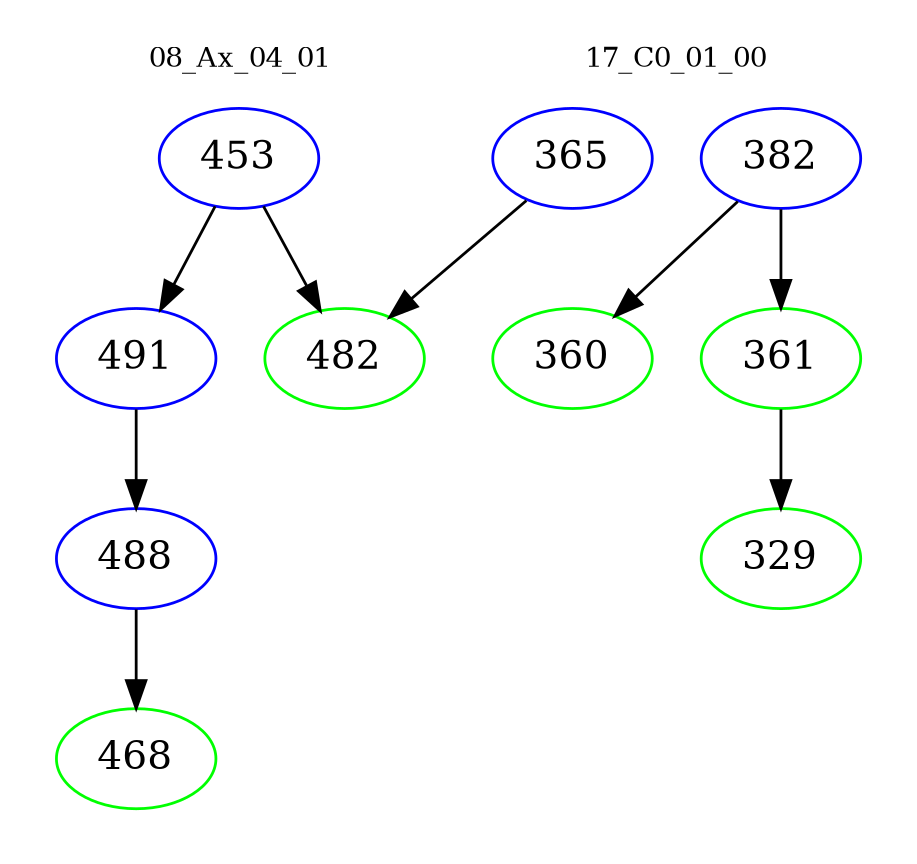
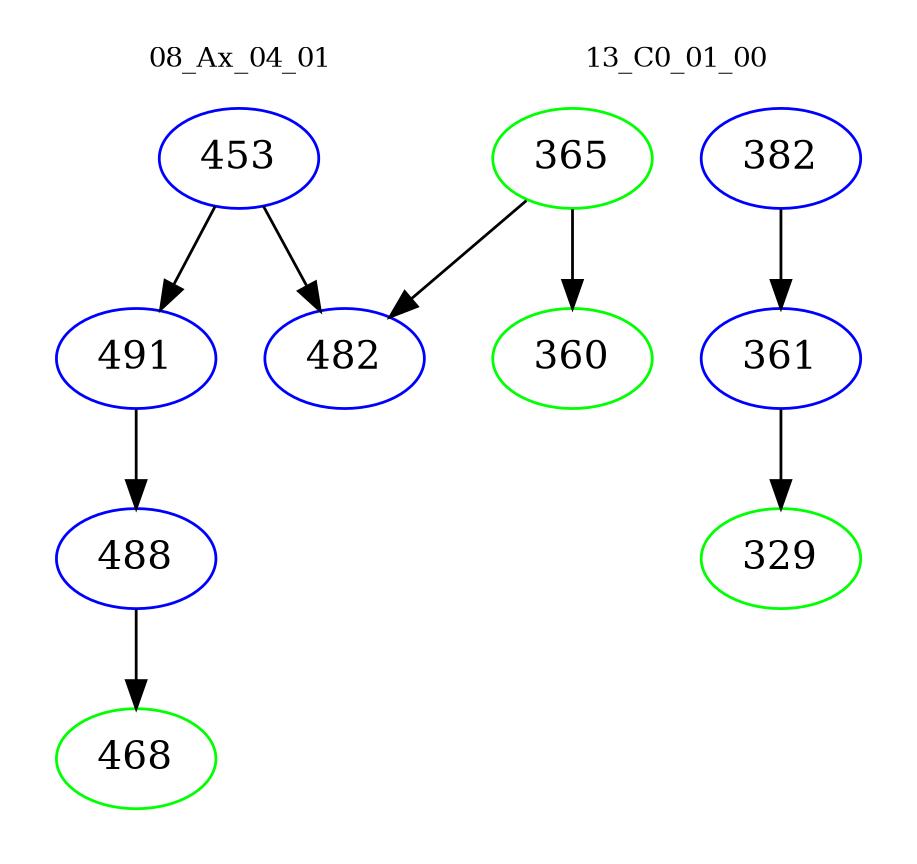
(677, 60) -> (677, 60)
(573, 158) -> (573, 158)
(687, 249) -> (573, 245)
(345, 359) -> (345, 359)
(781, 359) -> (781, 359)
